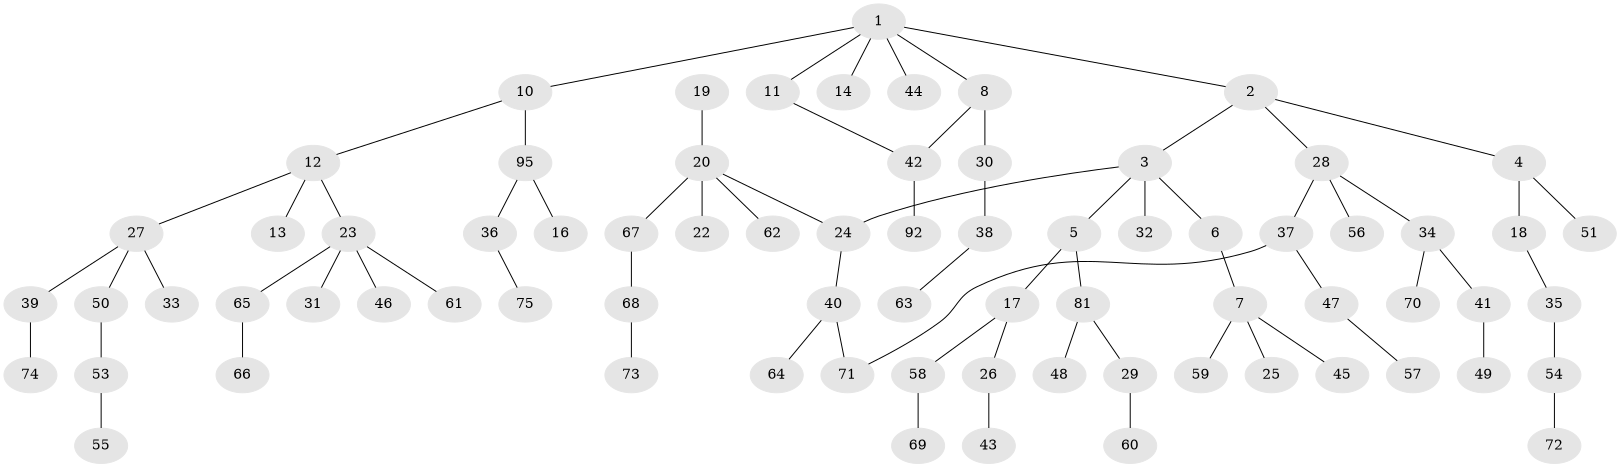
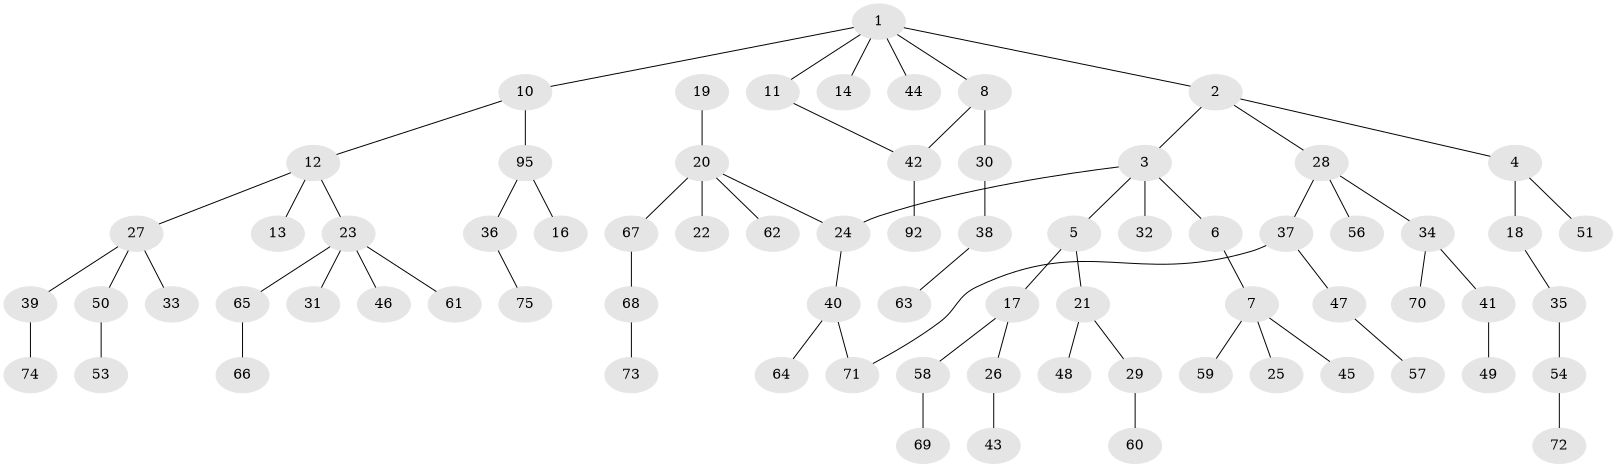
(1083, 304) -> (1083, 304)
(101, 446) -> none
